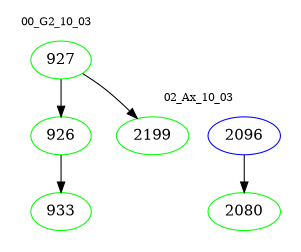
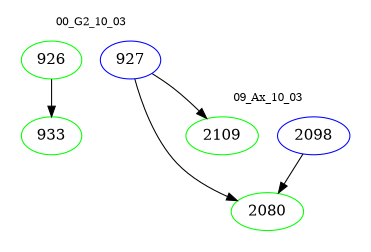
(61, 60) -> (131, 60)
(61, 93) -> (162, 143)
(198, 98) -> (268, 98)
(153, 136) -> (222, 136)
(244, 136) -> (314, 136)
